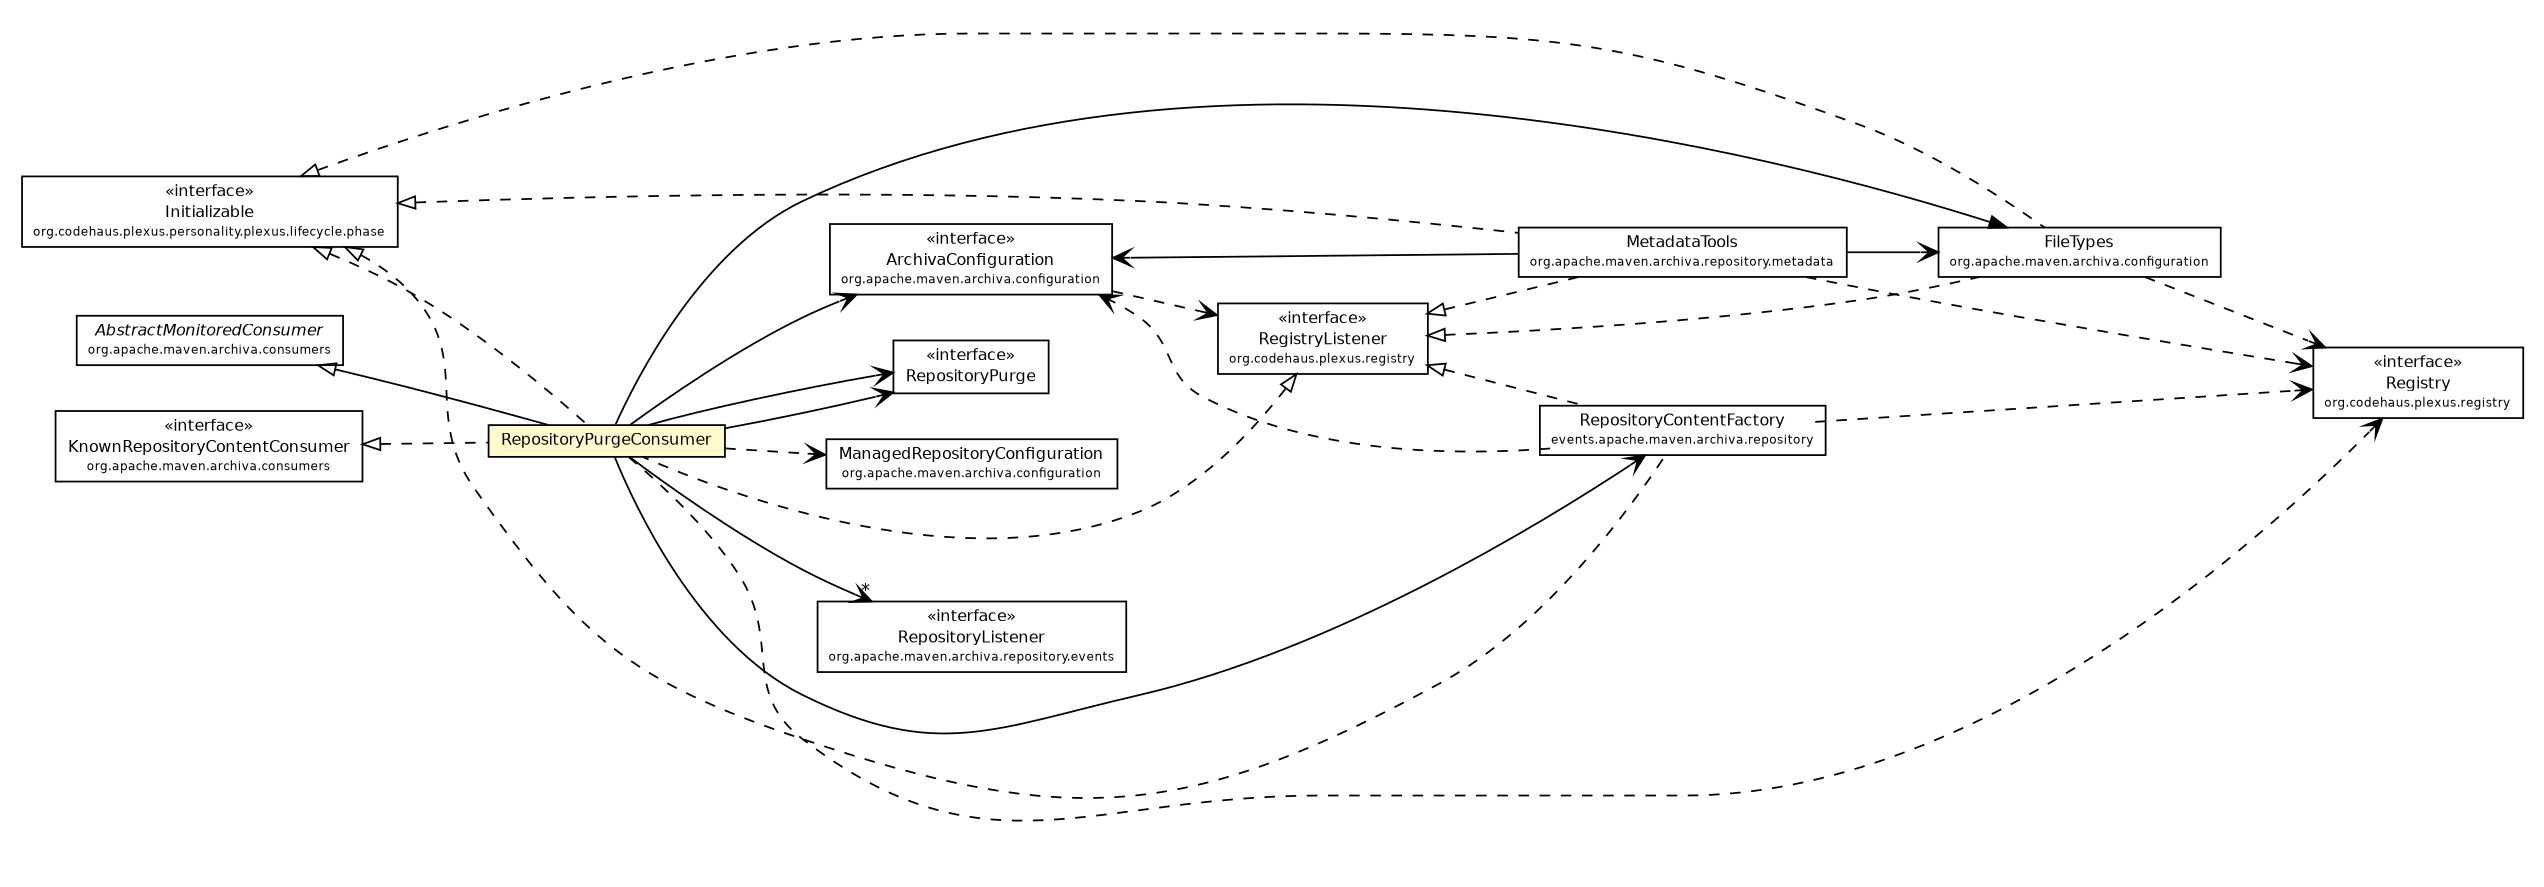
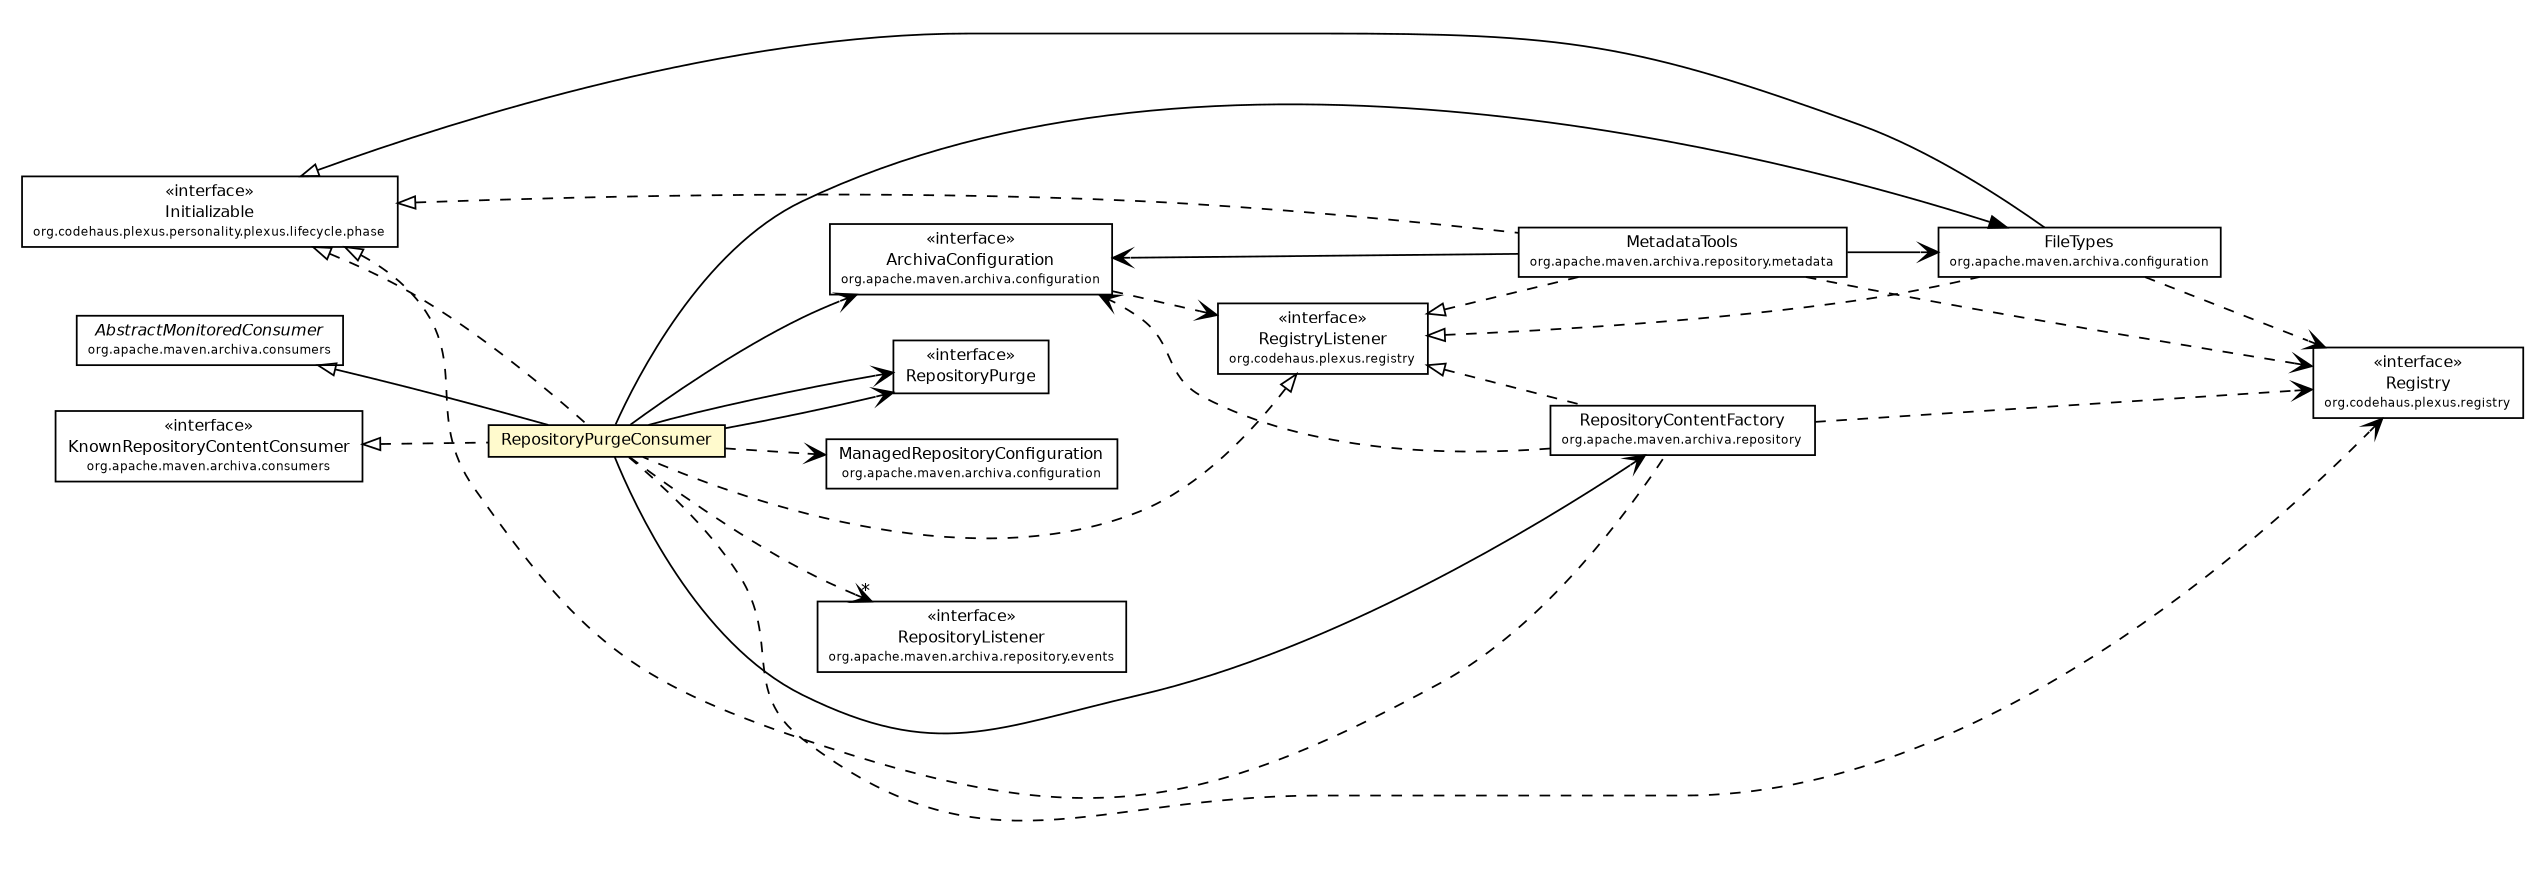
(1192, 34) -> (1192, 34)
(1683, 440) -> (1683, 440)
(739, 532) -> (739, 532)
